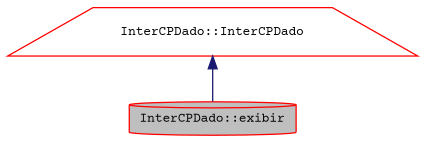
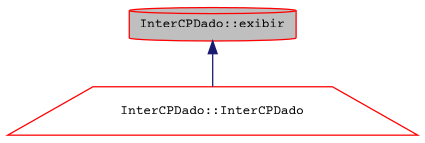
(213, 85) -> (213, 70)
